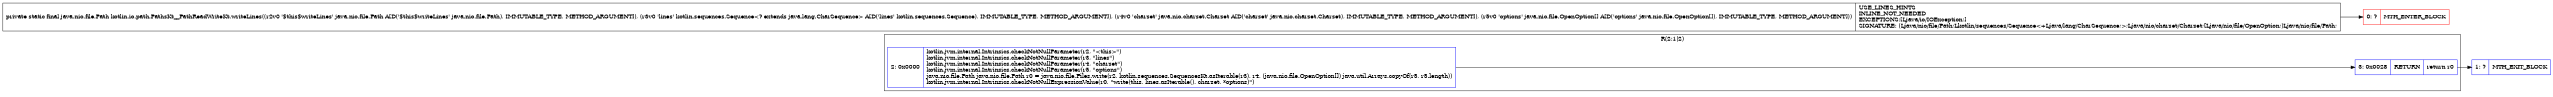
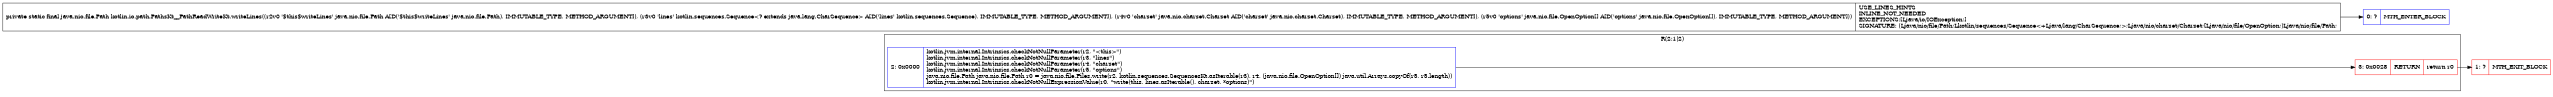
(2406, 17) -> (2406, 17)
(2406, 67) -> (2406, 67)
(2511, 67) -> (2511, 67)
